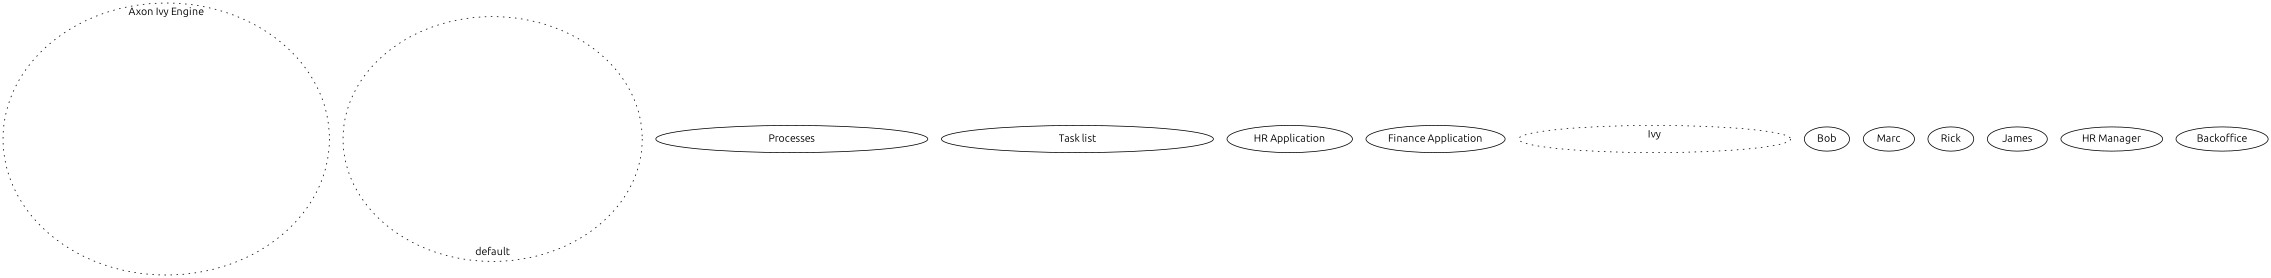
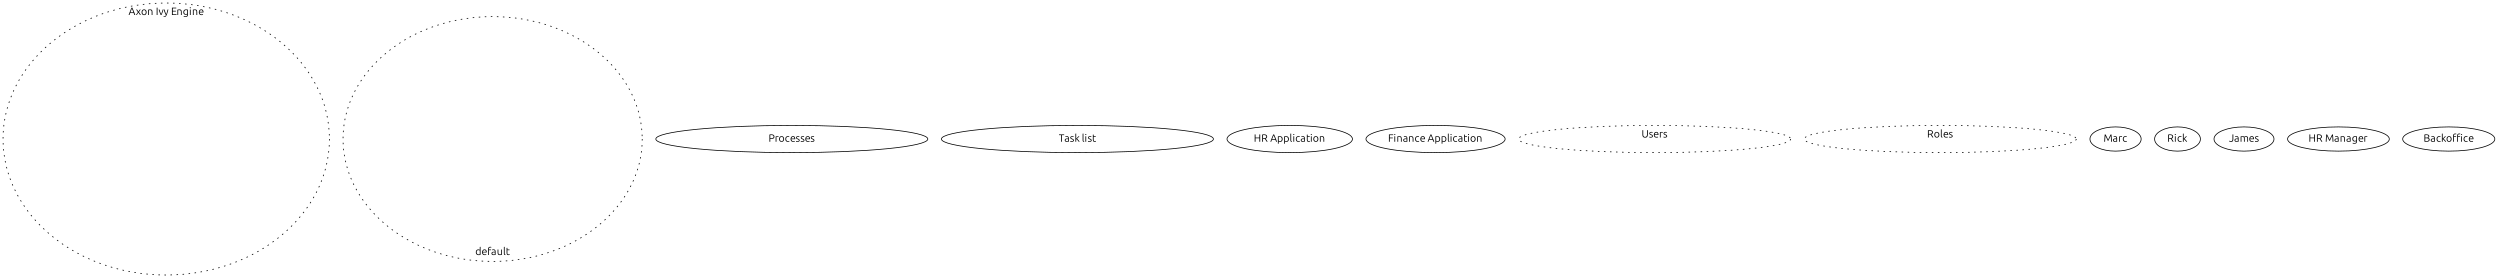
(1655, 139) -> (1940, 139)
none -> (1655, 139)
(1827, 139) -> none
